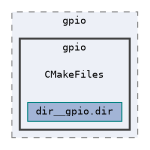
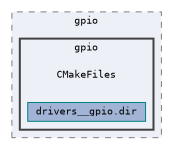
(75, 112) -> (87, 112)
